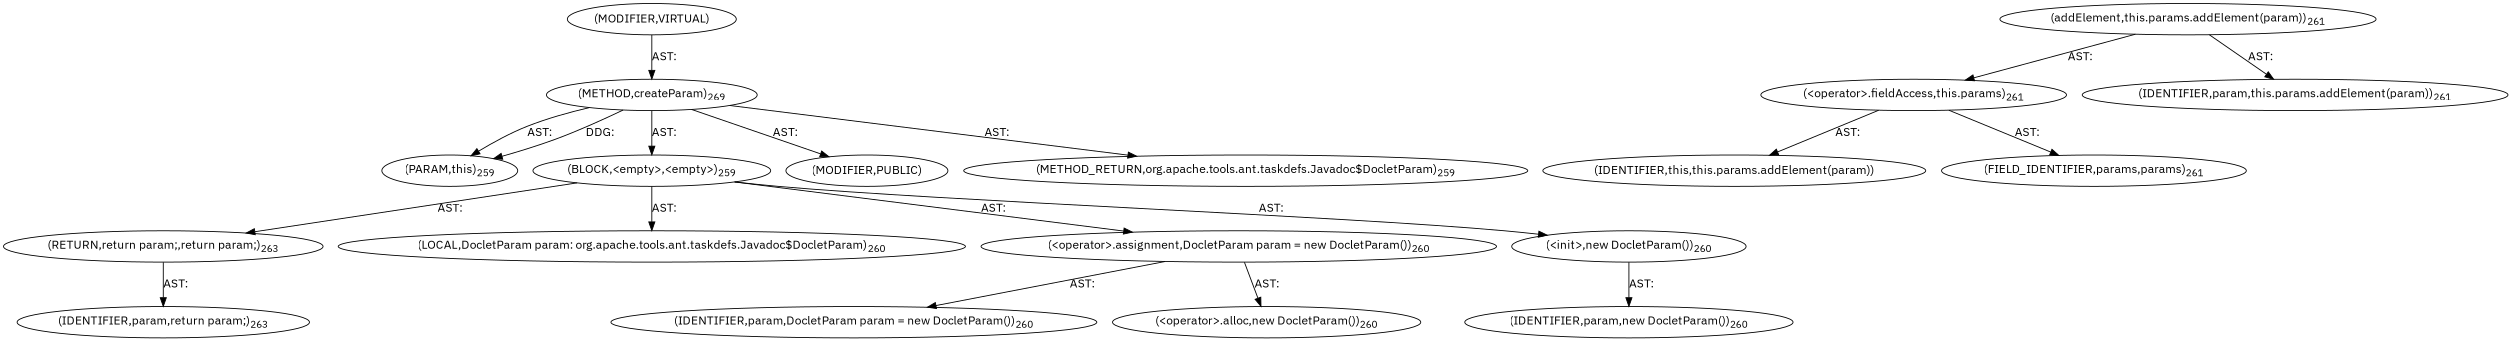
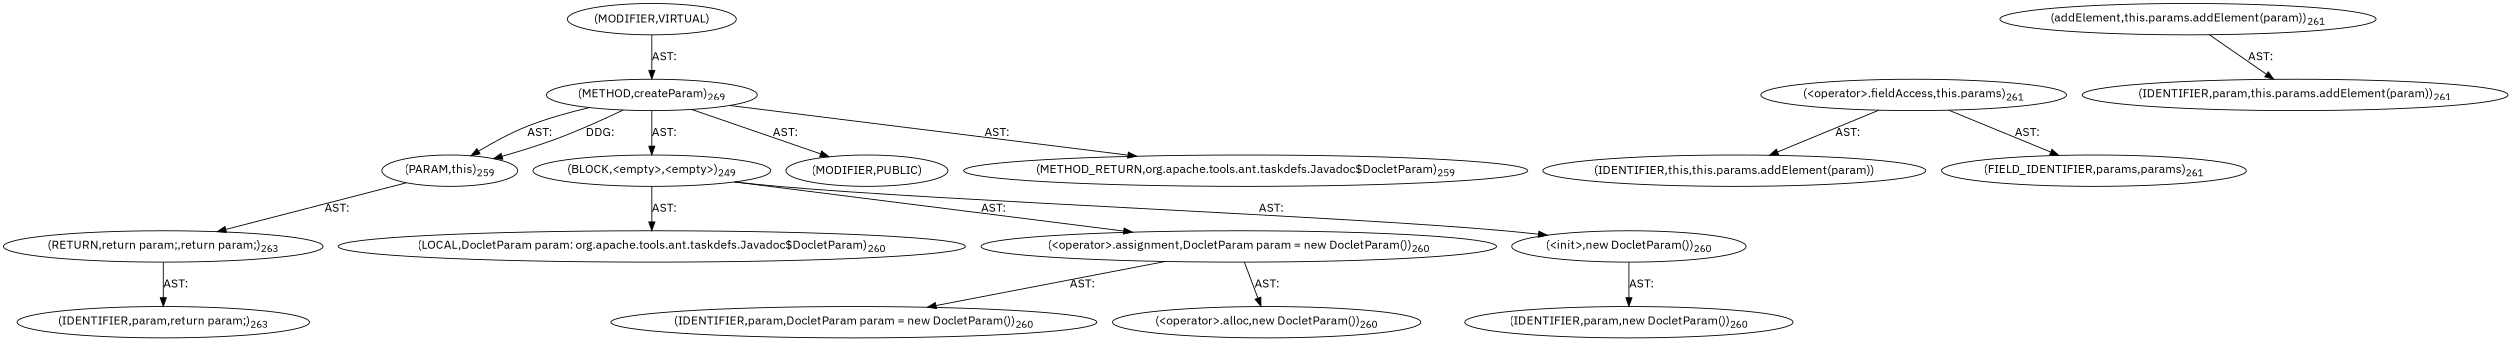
(2055, 56) -> none
(727, 169) -> (727, 169)
(416, 207) -> (316, 206)
